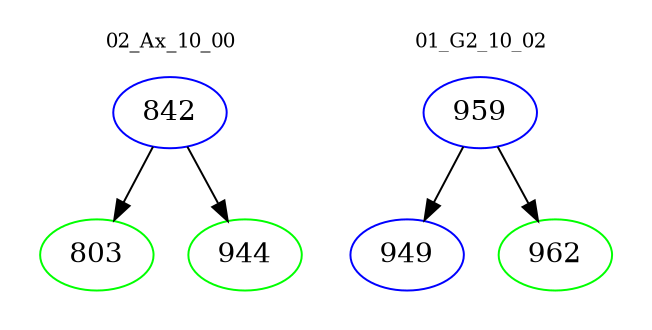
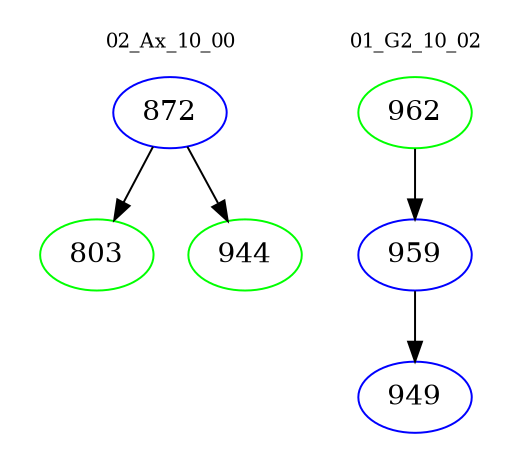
(170, 113) -> (170, 113)
(513, 175) -> (415, 174)
